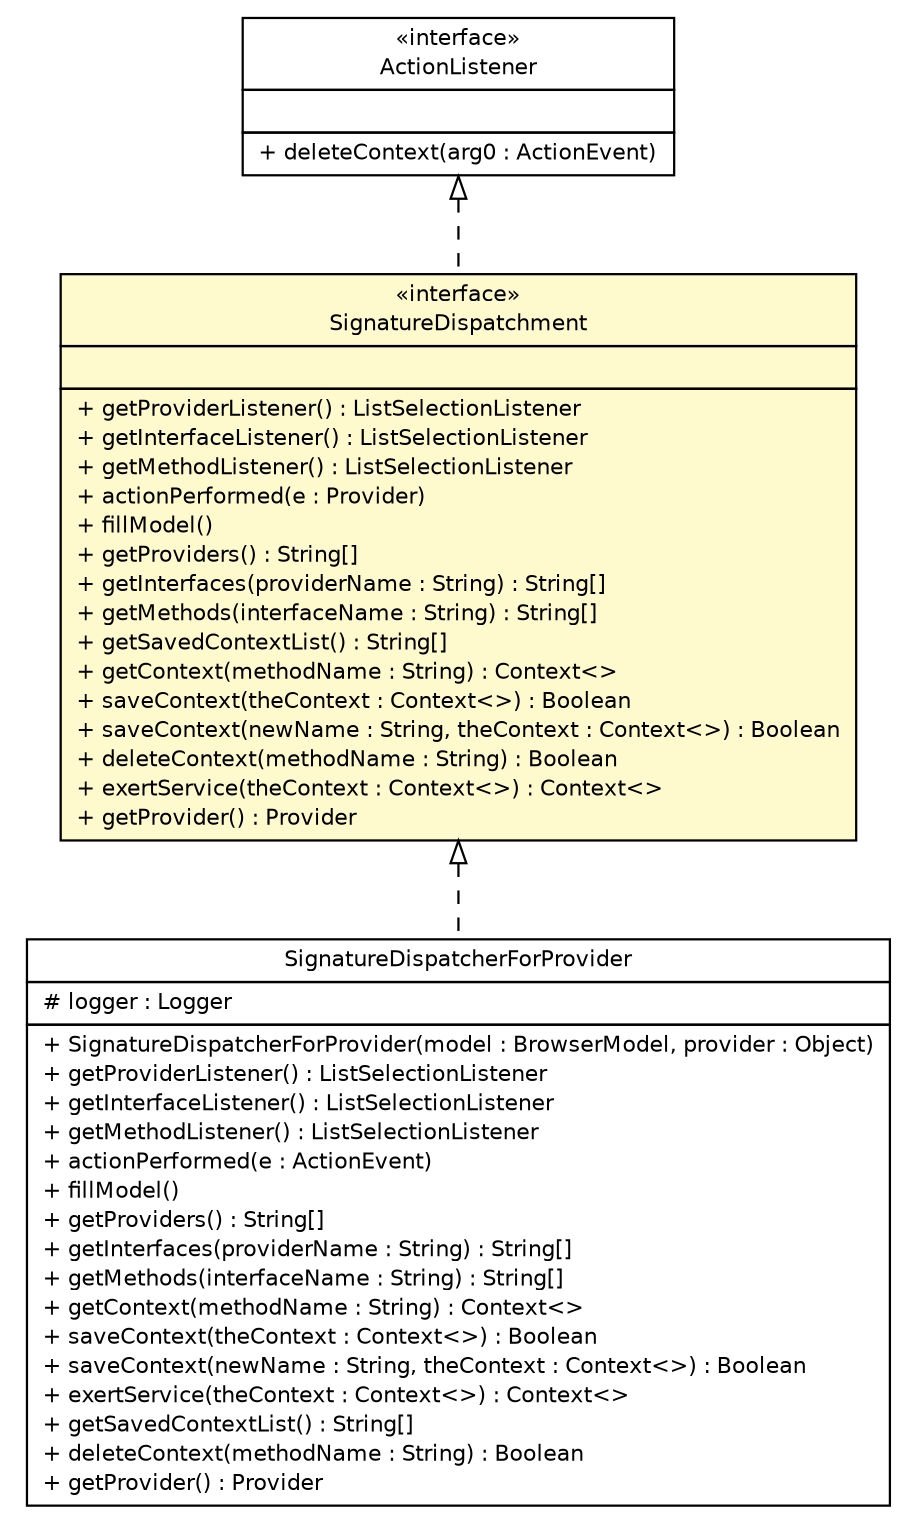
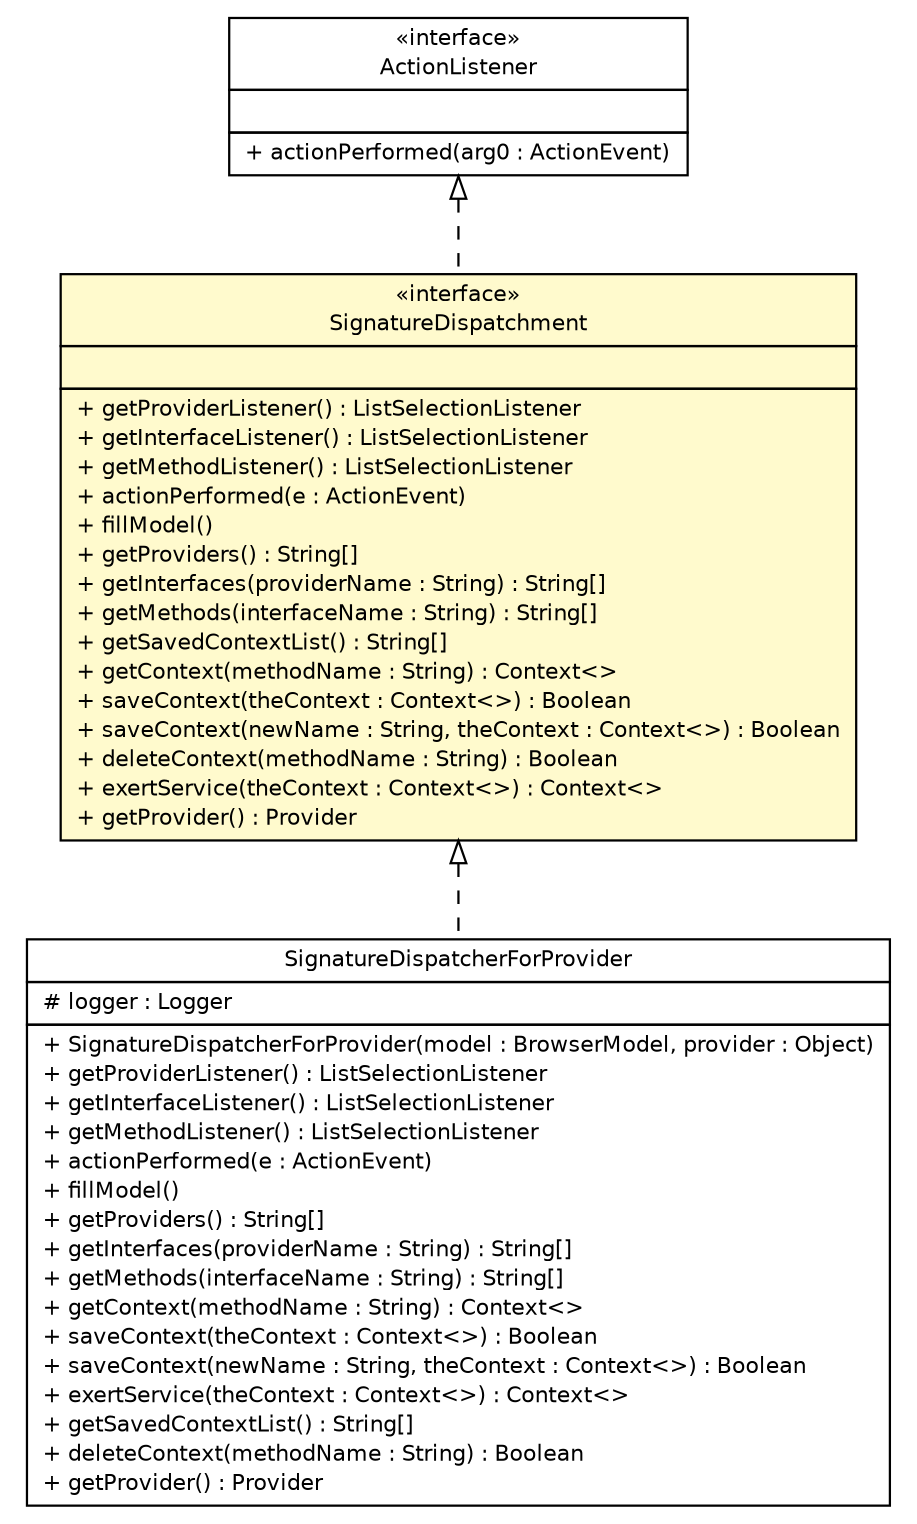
(458, 153) -> (458, 153)
(252, 497) -> (272, 497)
